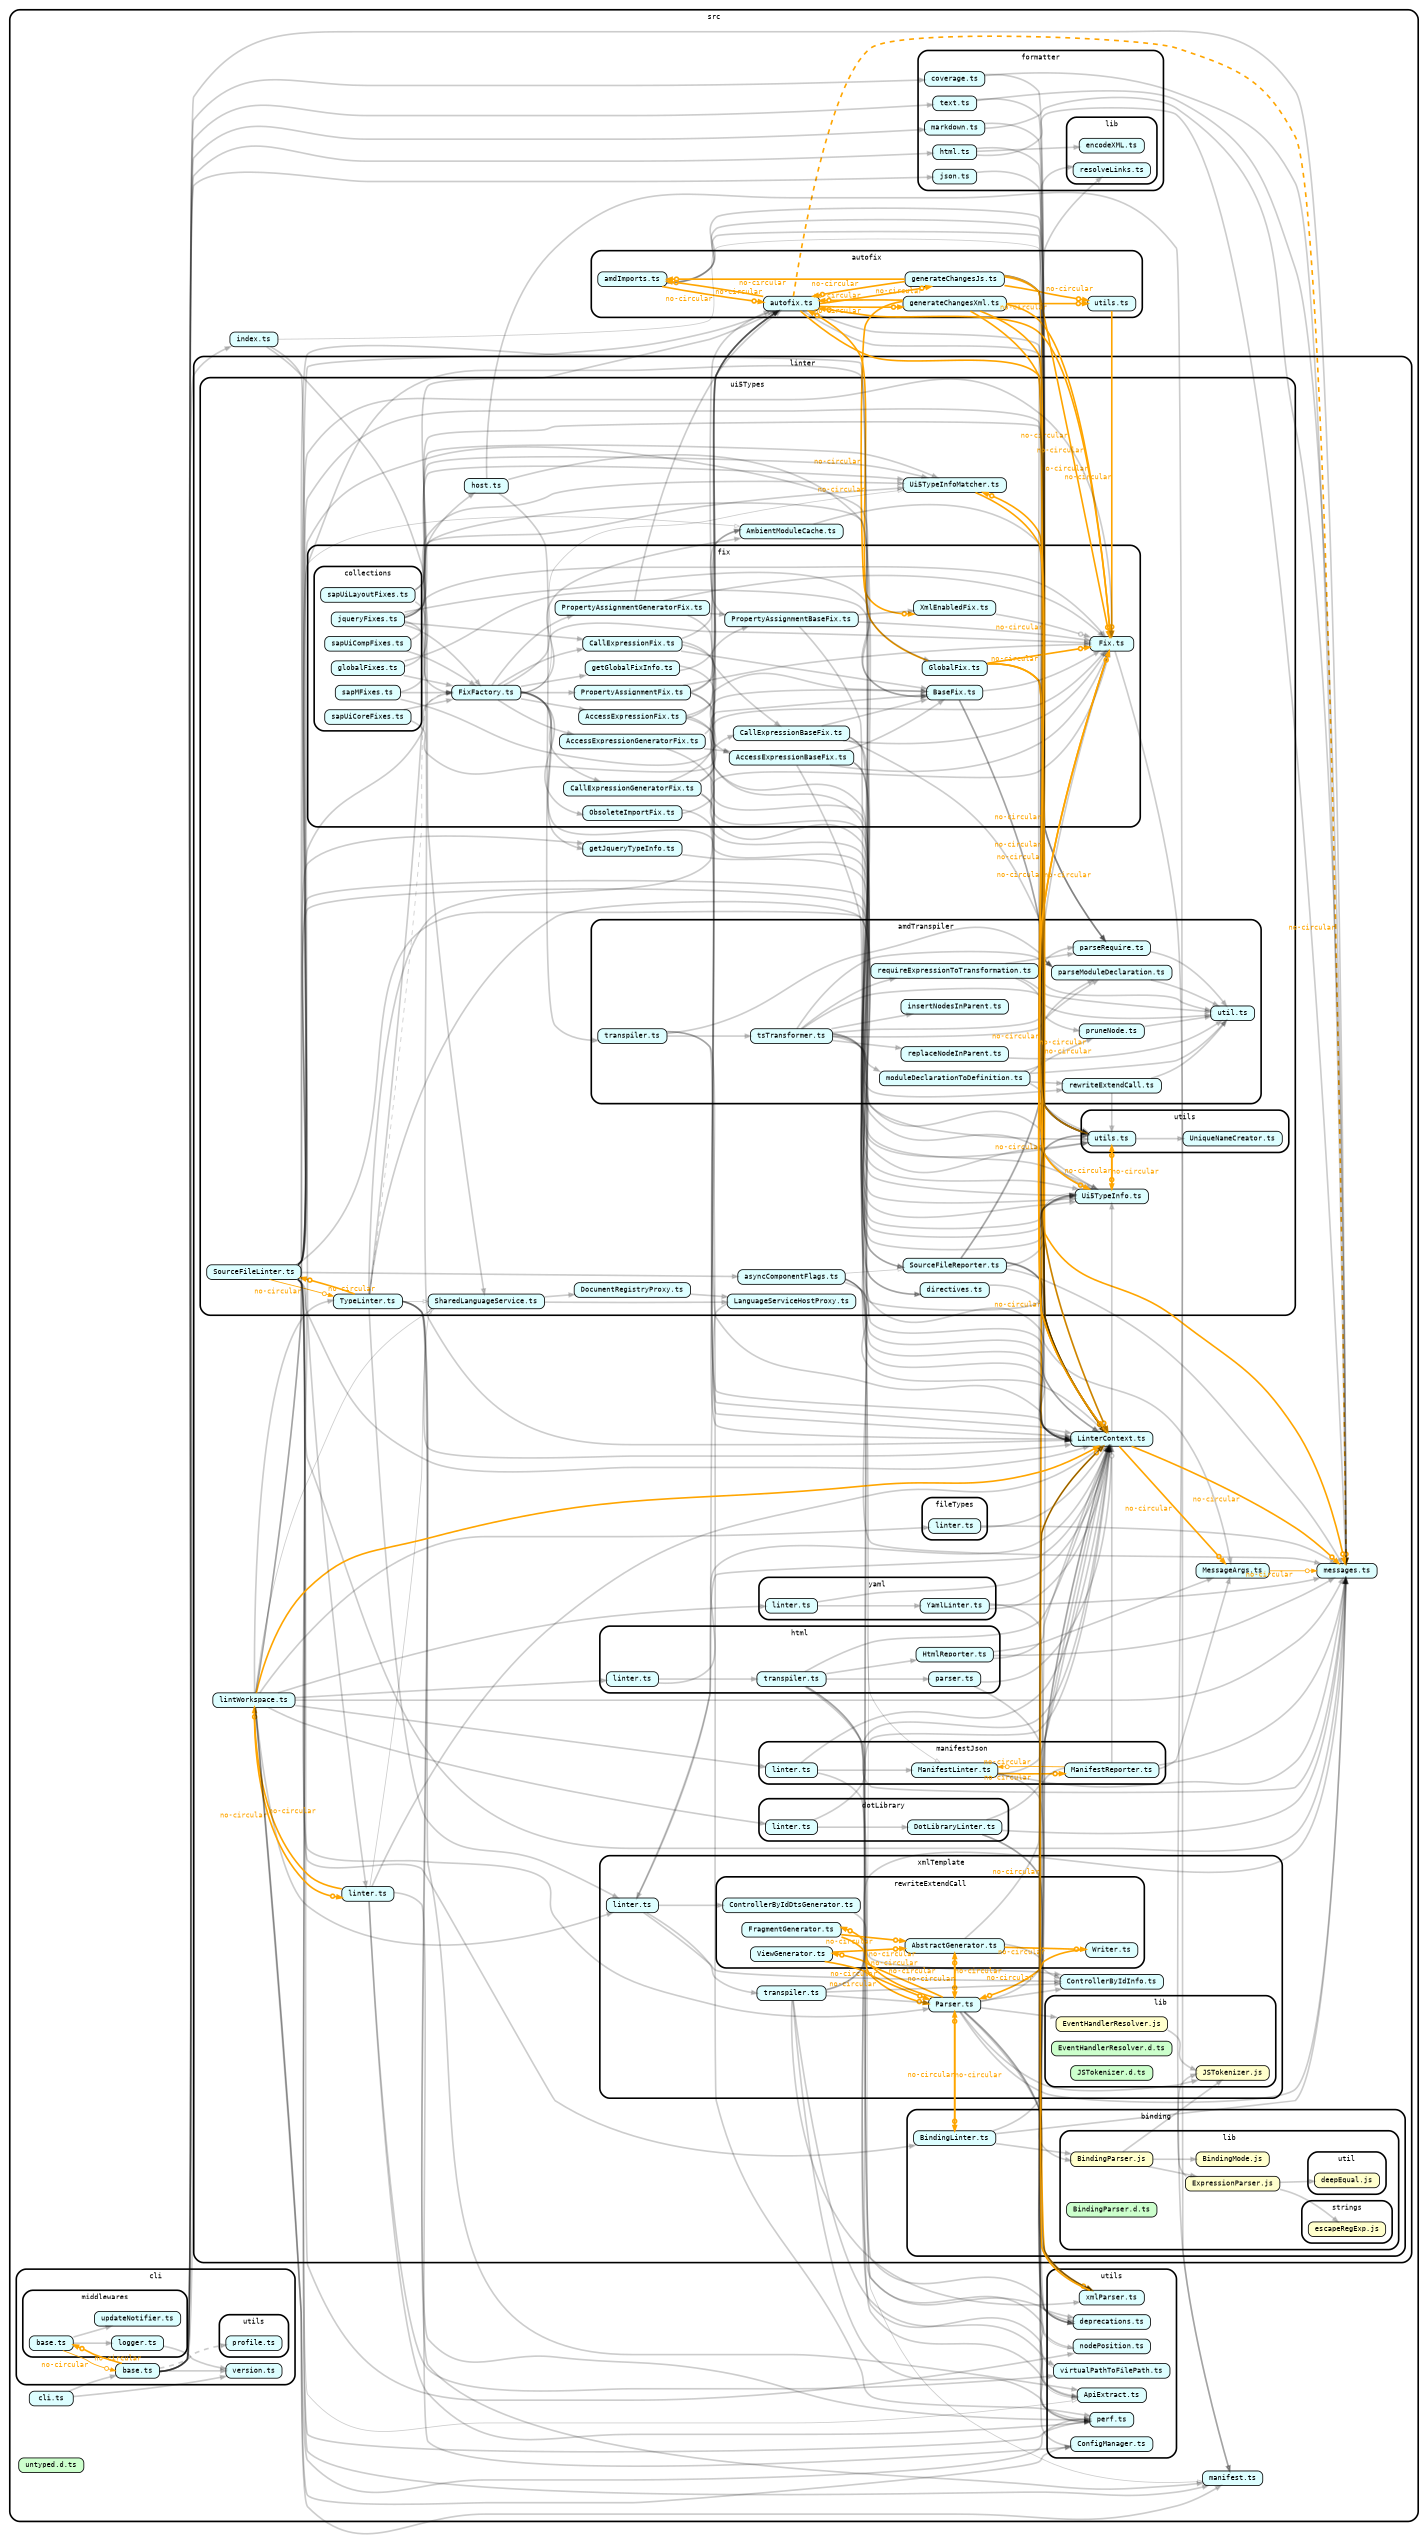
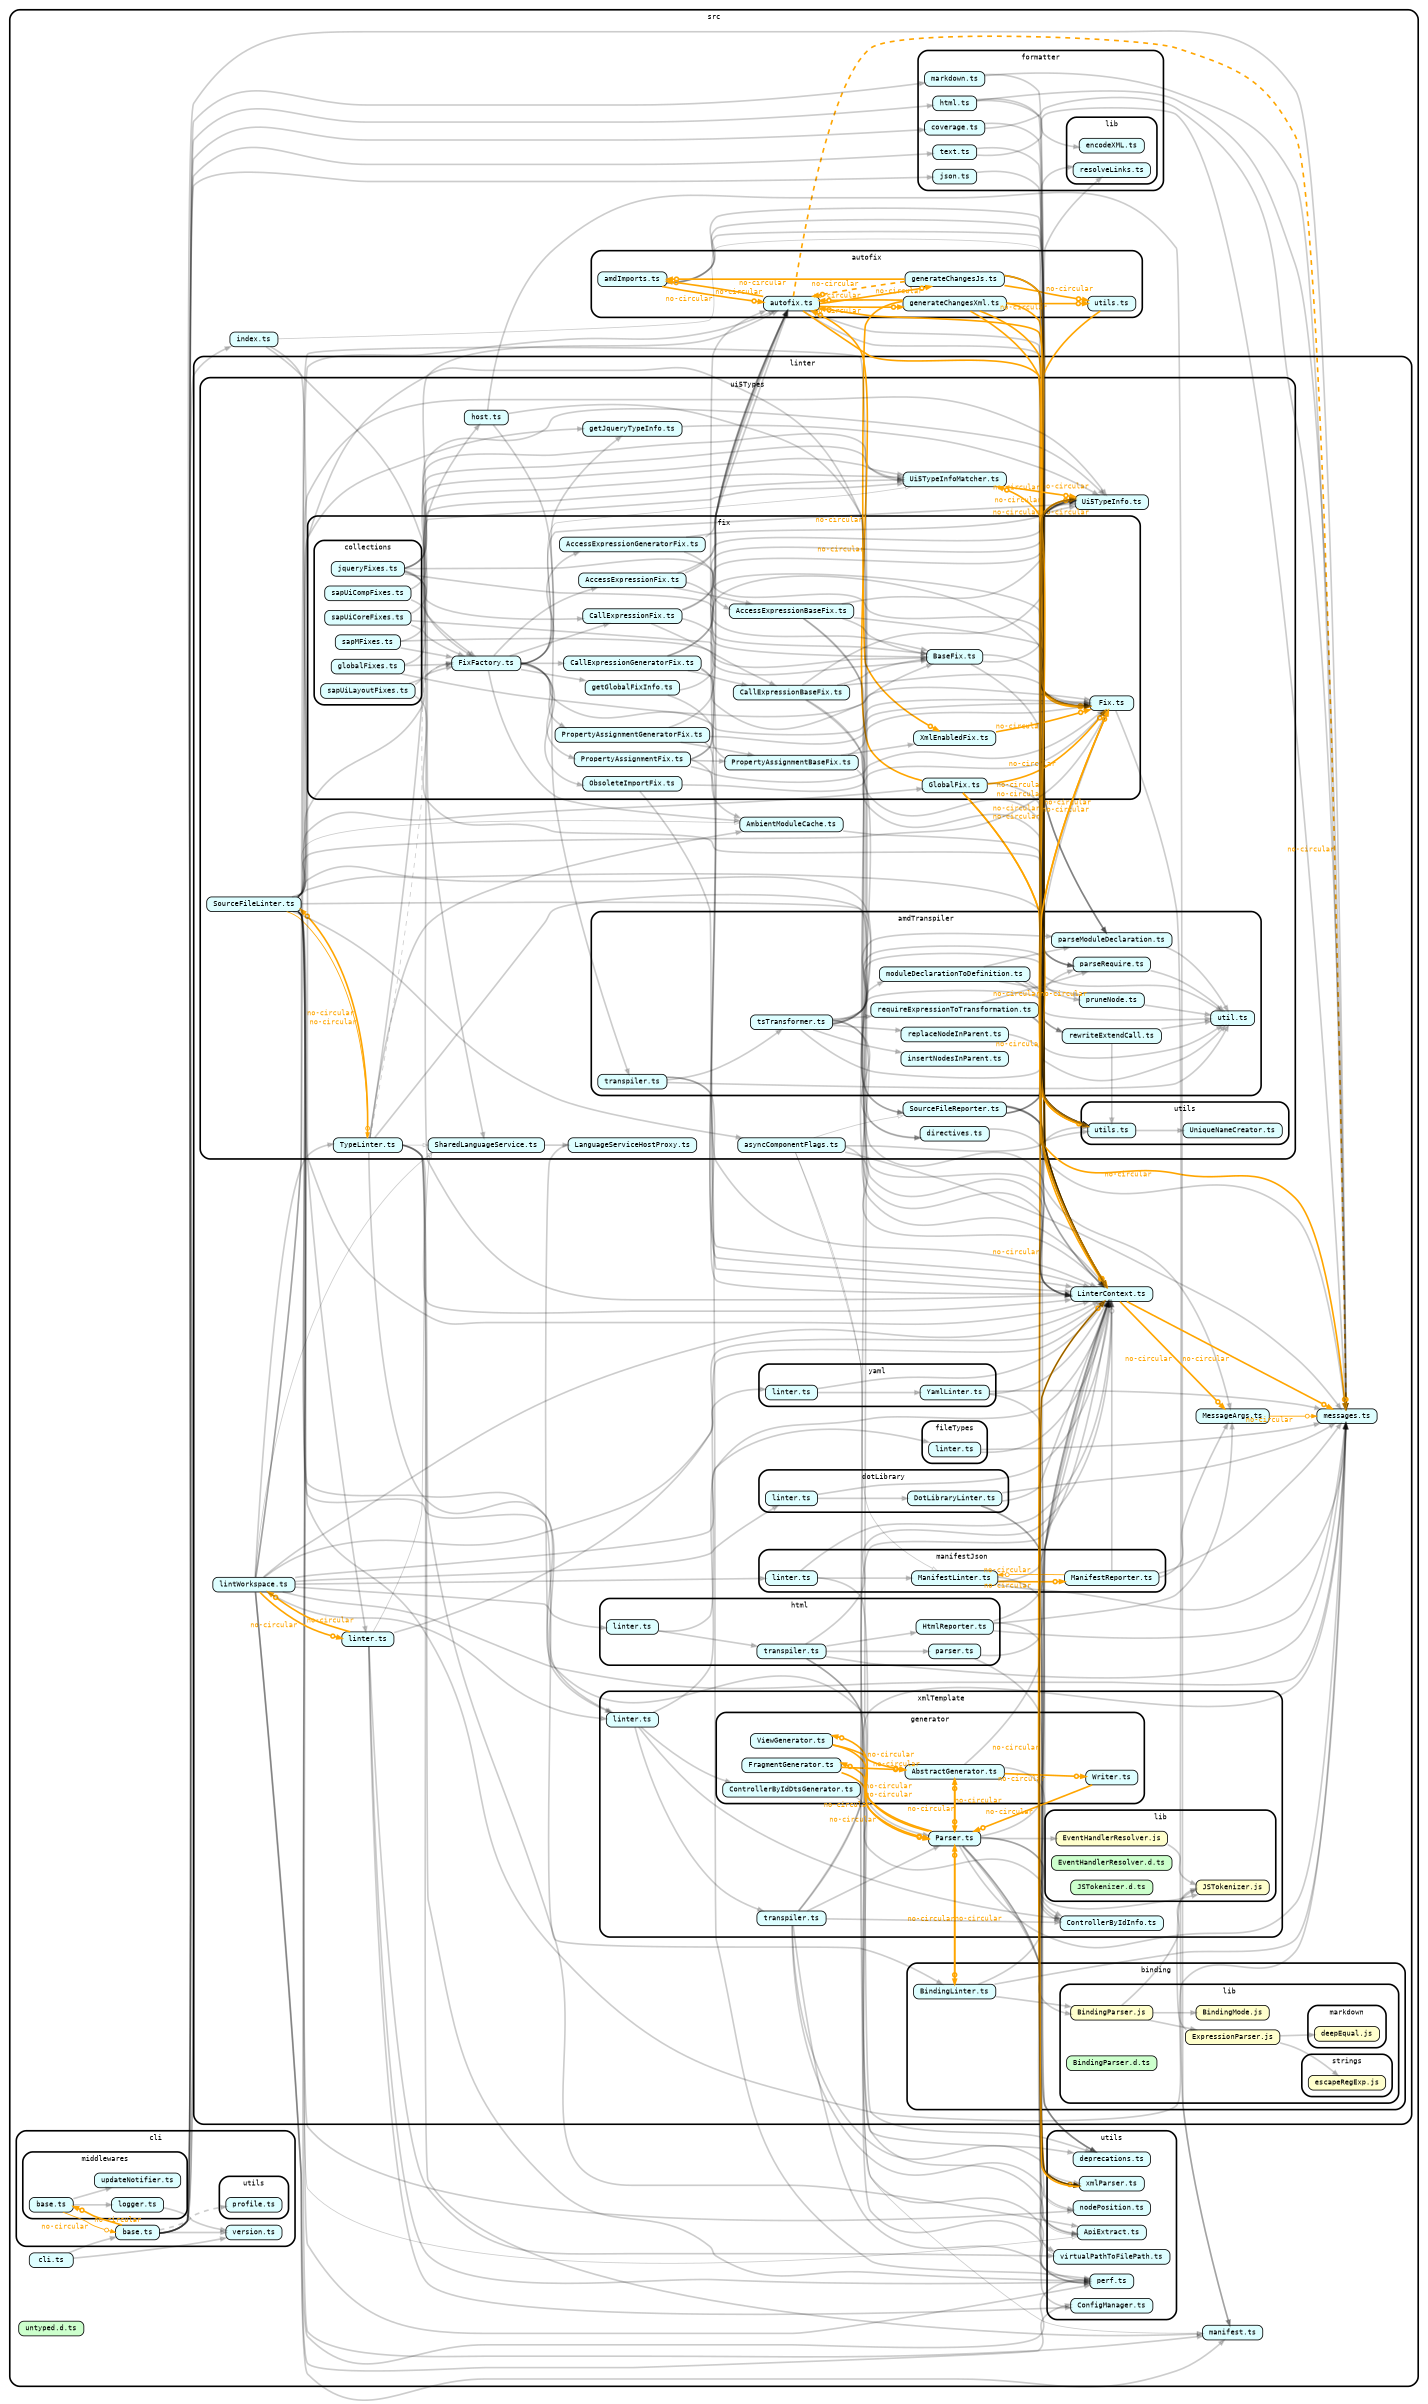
(865, 287) -> (865, 287)
none -> (598, 474)
(1033, 621) -> (1031, 725)
(632, 1290) -> none
(637, 1501) -> (654, 1361)
(930, 1884) -> (930, 1720)
(1039, 2032) -> (1042, 1897)
(1347, 2159) -> (1347, 2013)
